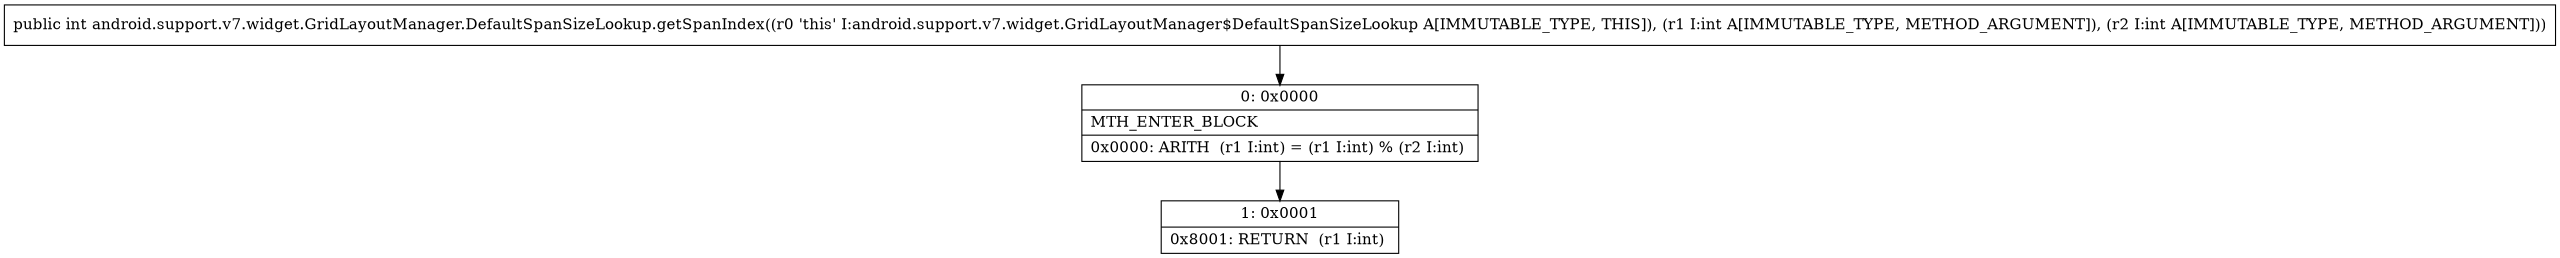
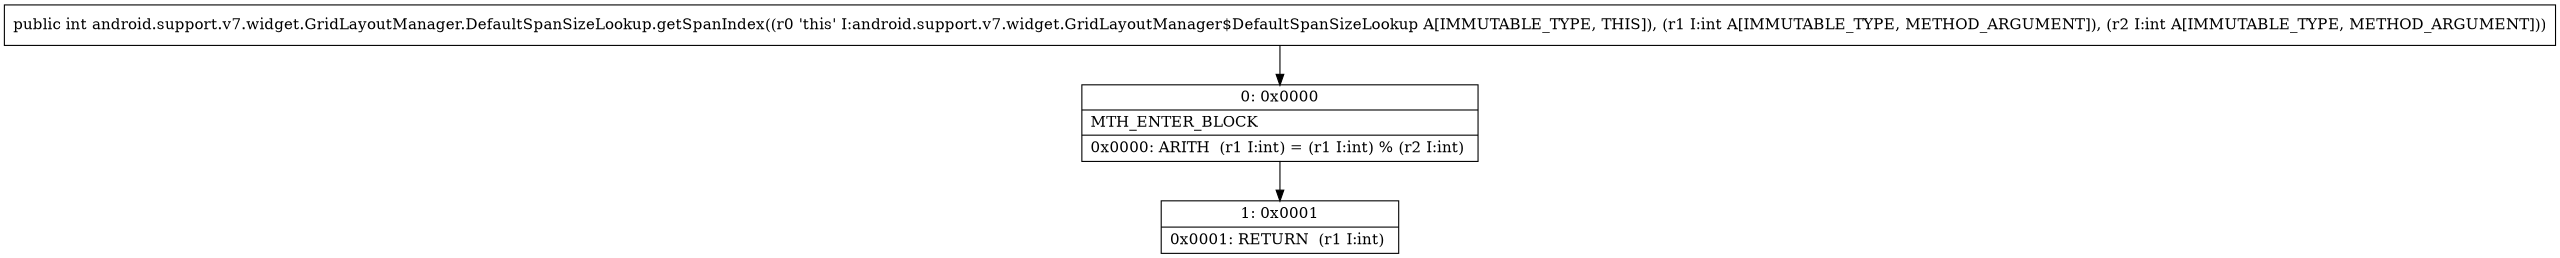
(1280, 240) -> (1280, 240)
